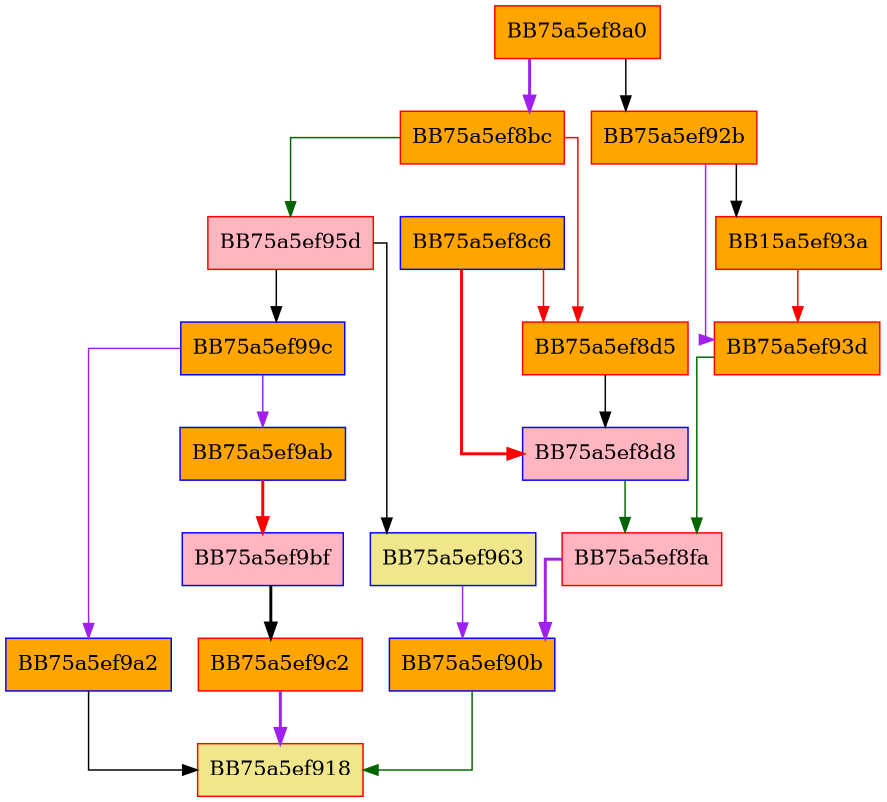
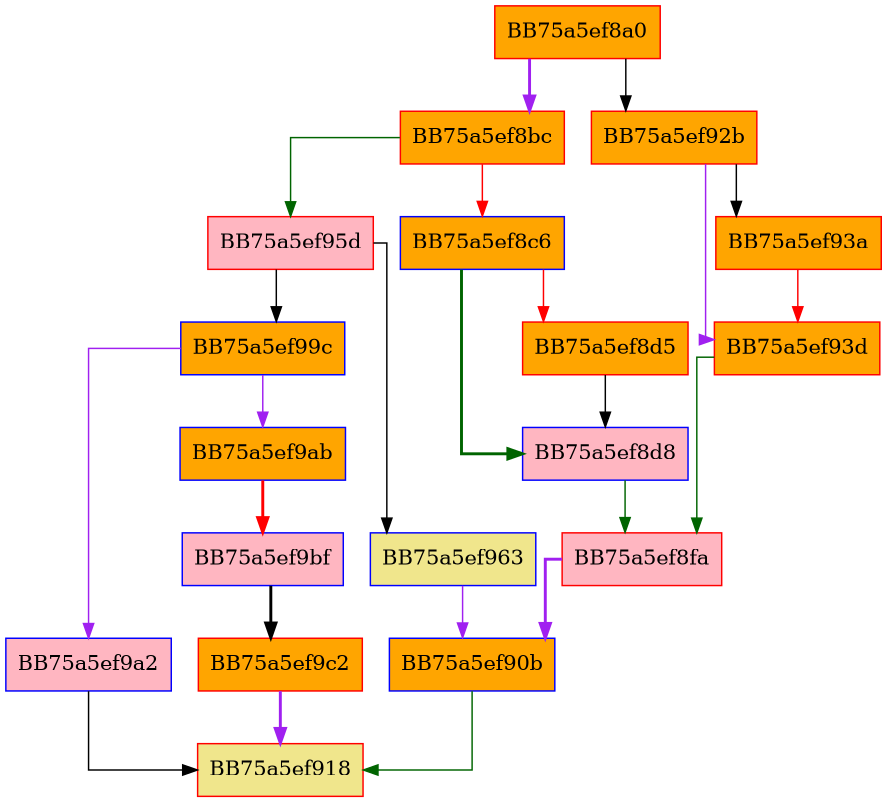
(578, 216) -> (482, 183)
(799, 243) -> (799, 243)
(461, 385) -> (461, 385)
(89, 665) -> (89, 665)
